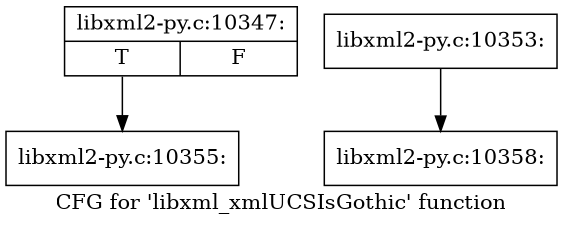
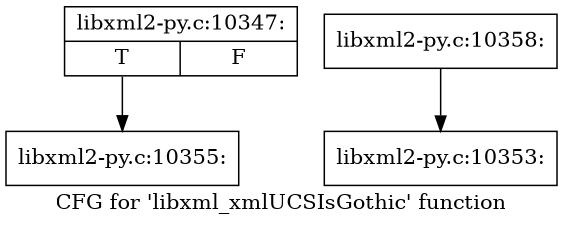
(441, 92) -> (441, 92)
